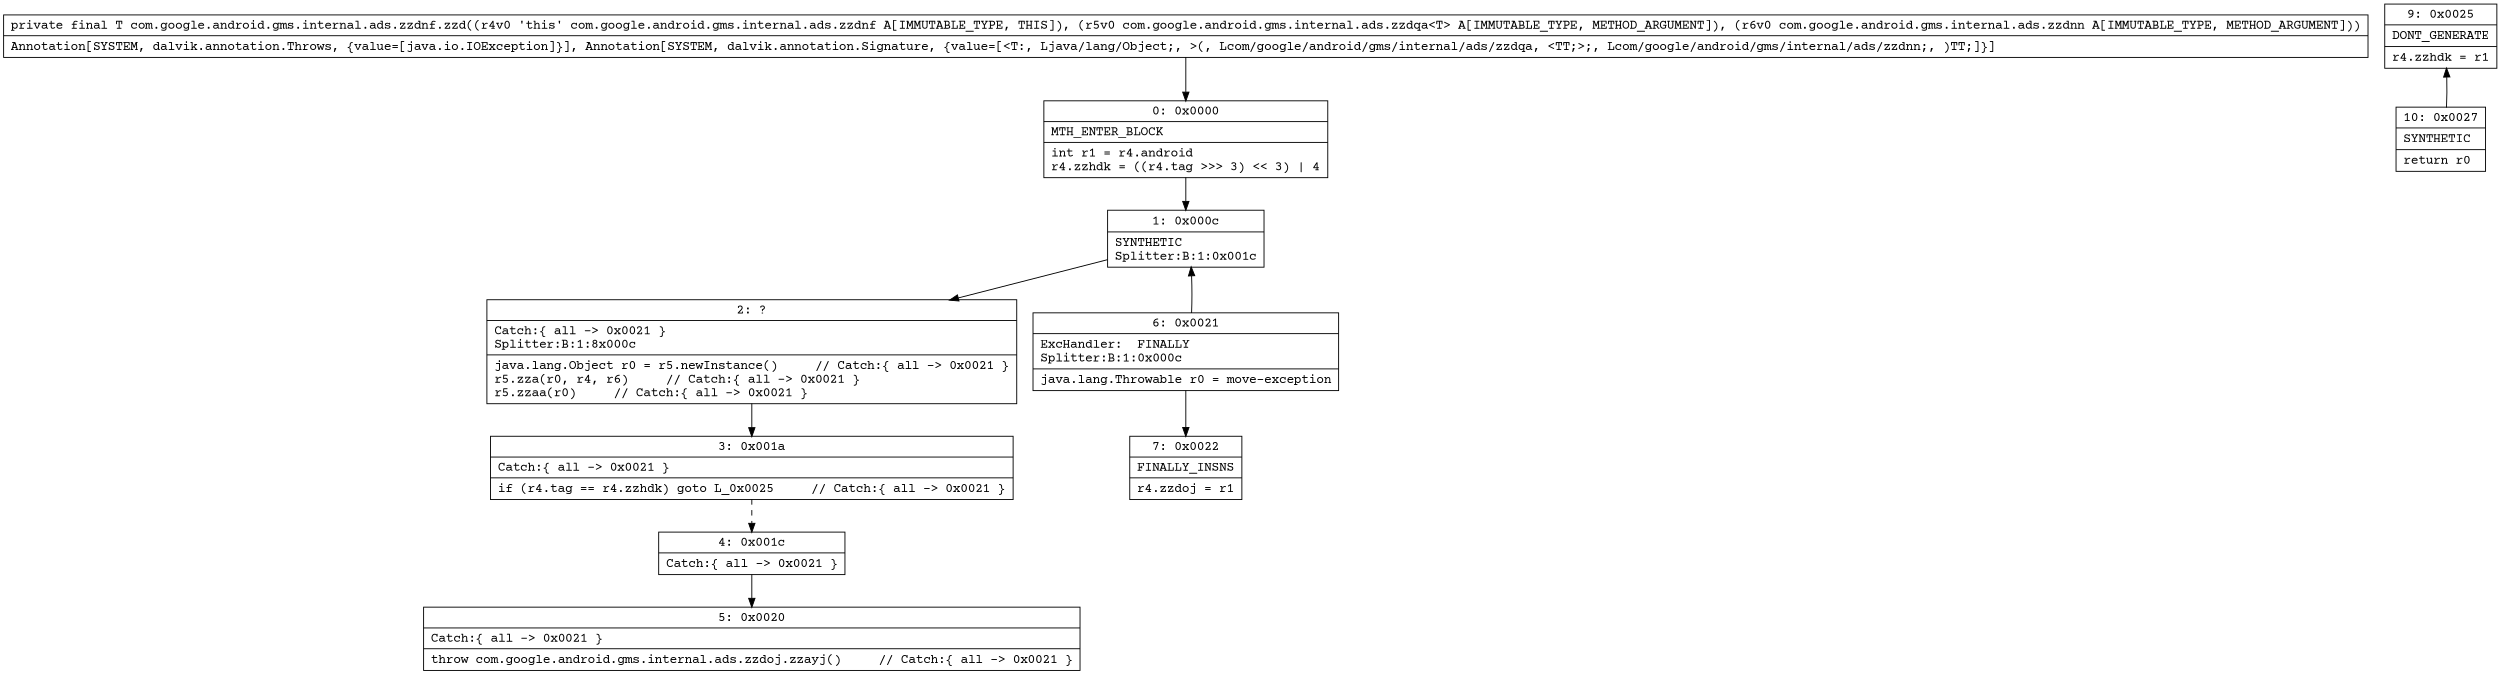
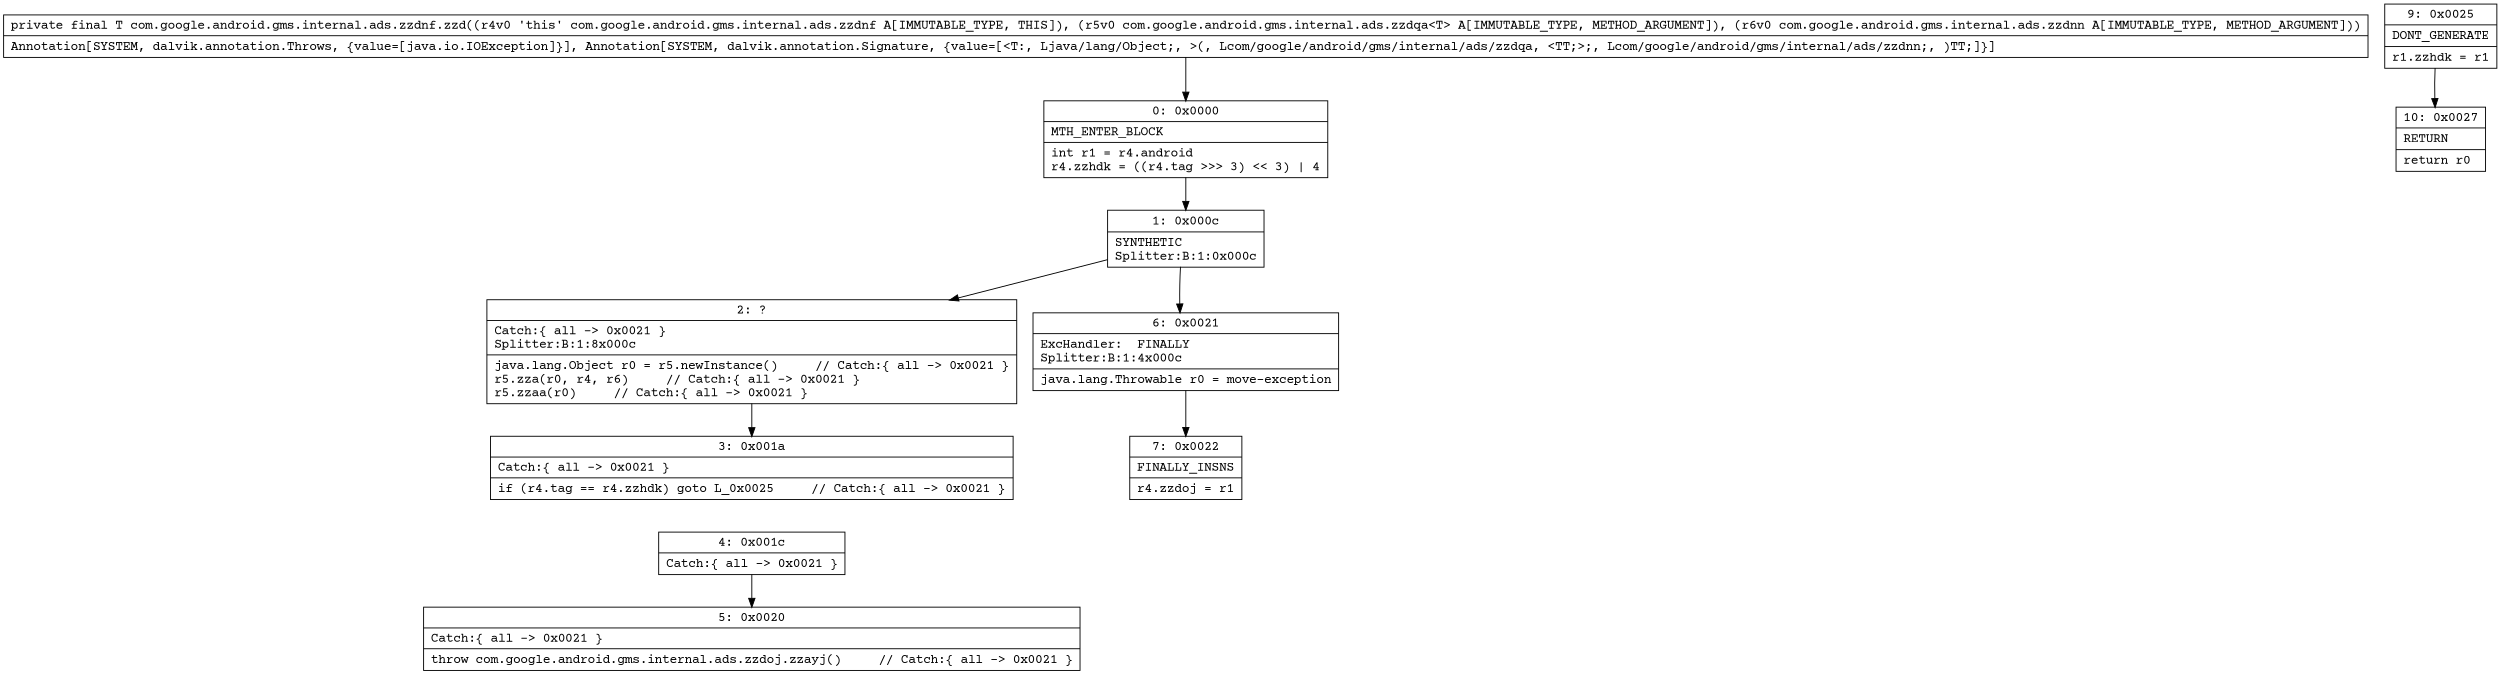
(2441, 57) -> (2441, 57)
(2447, 92) -> (2435, 83)
(2437, 138) -> (2426, 138)
(1186, 256) -> (1186, 256)
(1192, 294) -> (1180, 285)
(1111, 358) -> (1111, 358)
(752, 511) -> none
